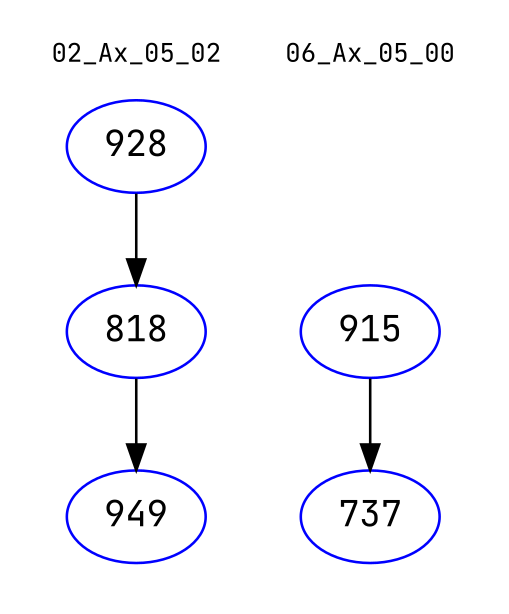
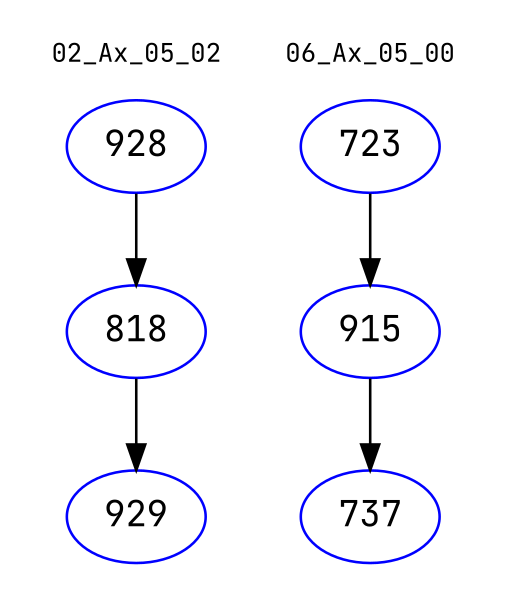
none -> (370, 147)
(136, 517) -> (136, 517)
